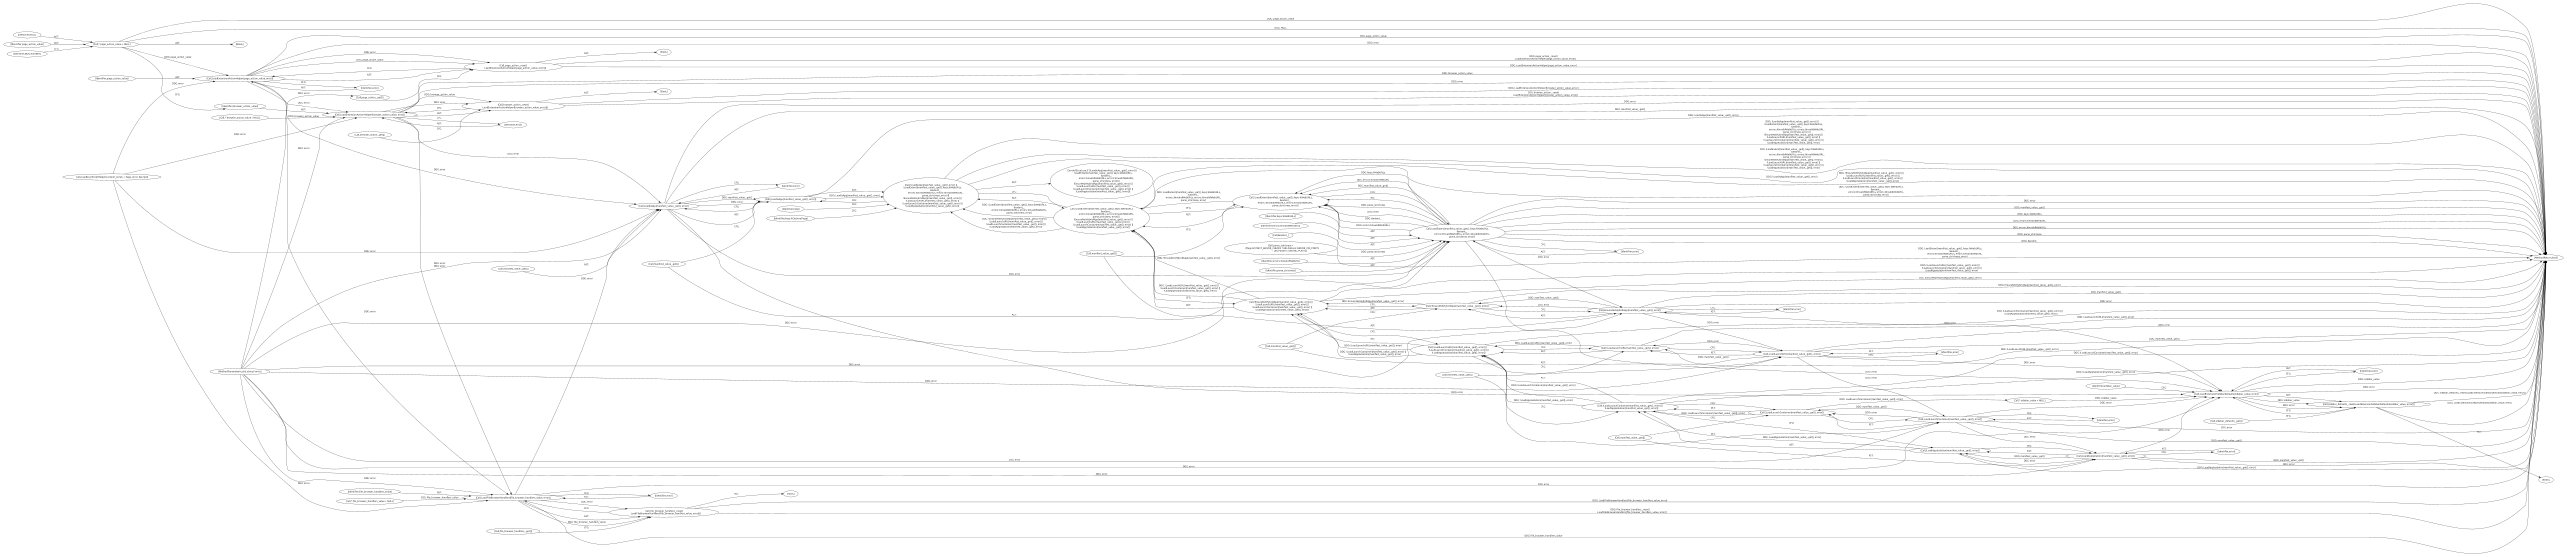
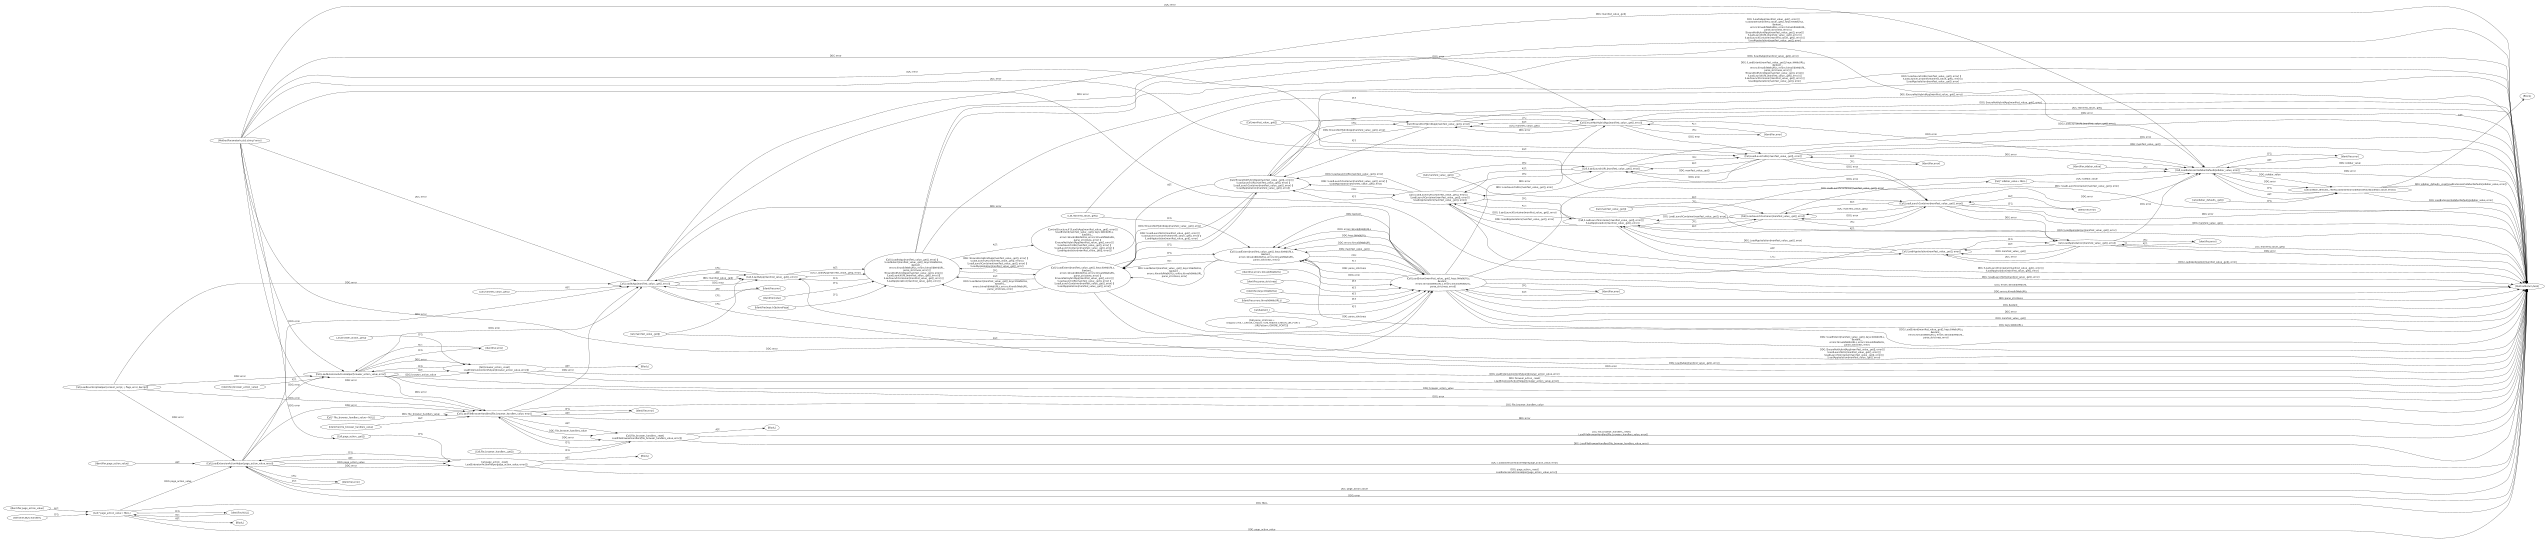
(162, 92) -> (181, 513)
(240, 118) -> none
